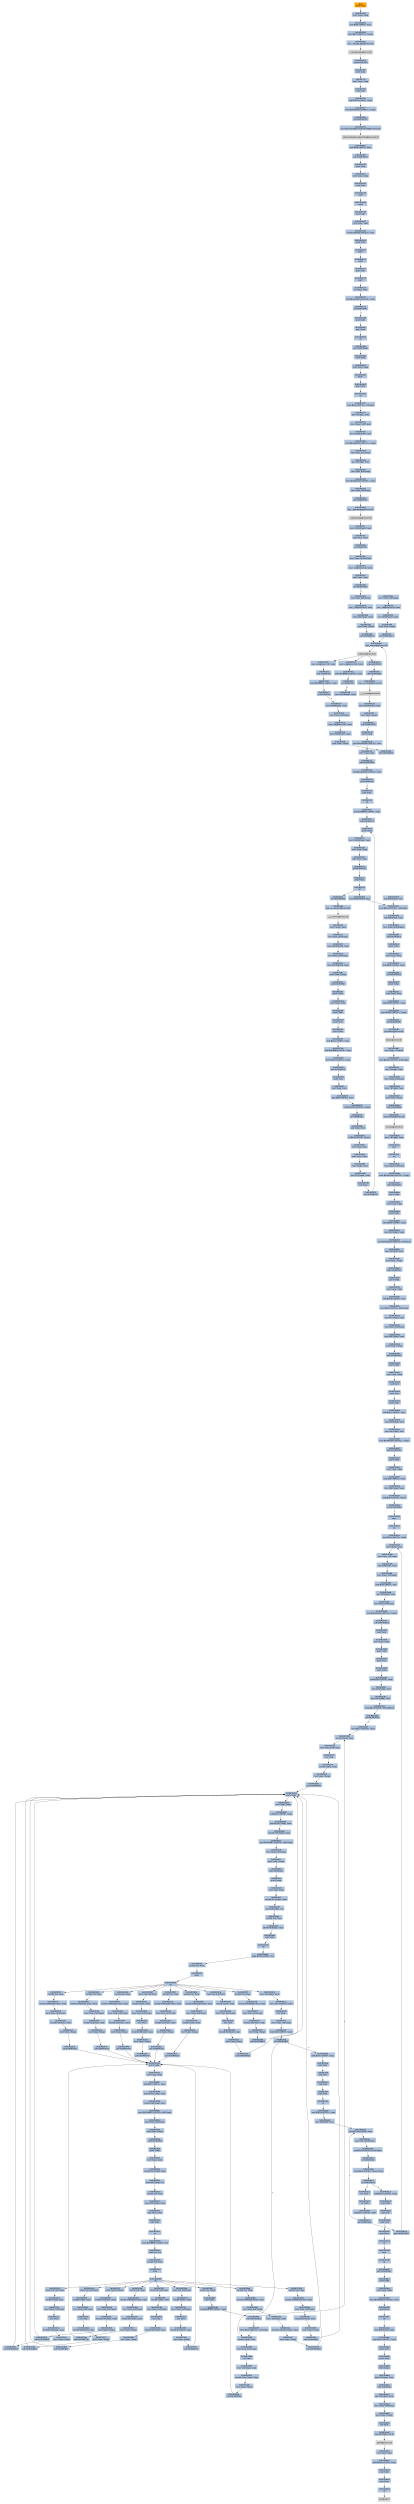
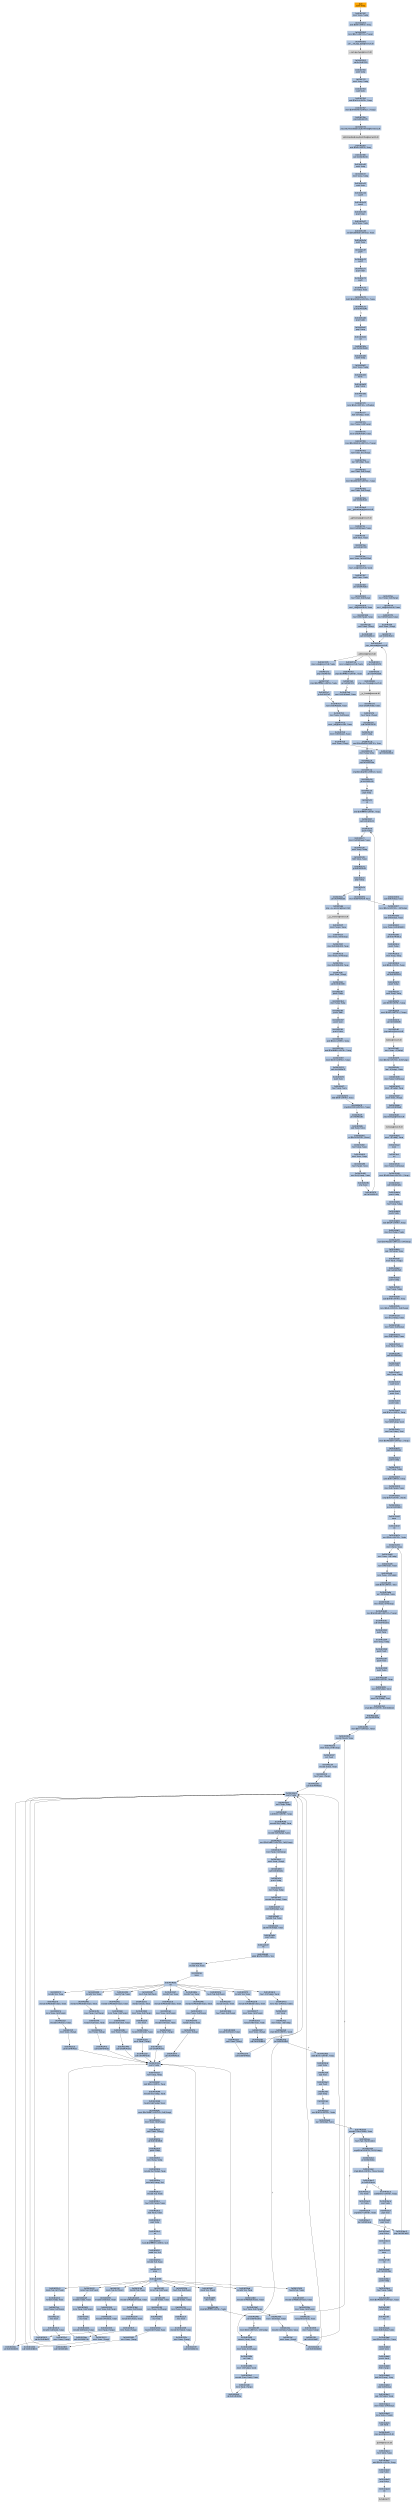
(228, 2022) -> none
